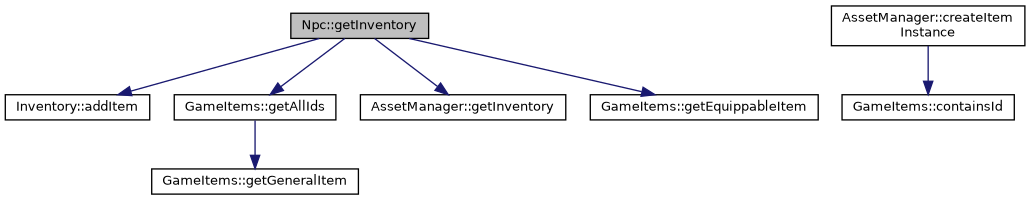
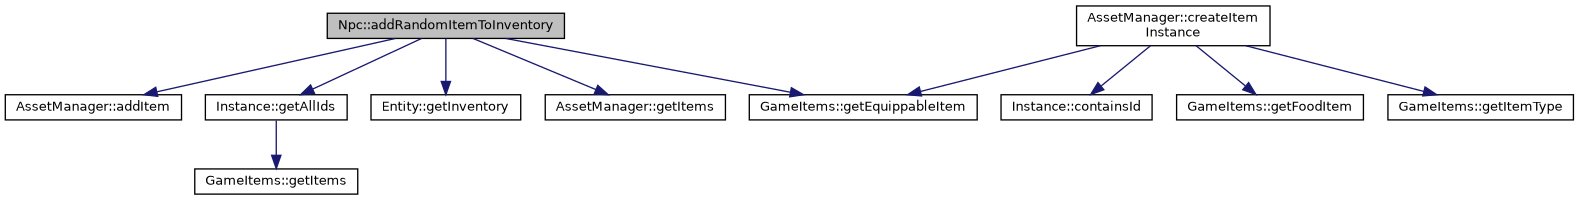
(360, 26) -> (446, 26)
none -> (1010, 69)
(78, 107) -> (93, 107)
(255, 107) -> (276, 107)
(463, 107) -> (446, 107)
none -> (635, 107)
(928, 107) -> (1077, 107)
none -> (1270, 107)
none -> (1481, 107)
(255, 182) -> (276, 182)
